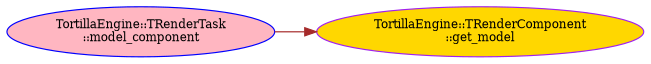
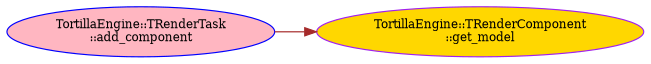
(141, 32) -> (141, 32)
